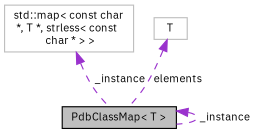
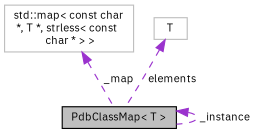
(119, 79) -> (118, 79)
